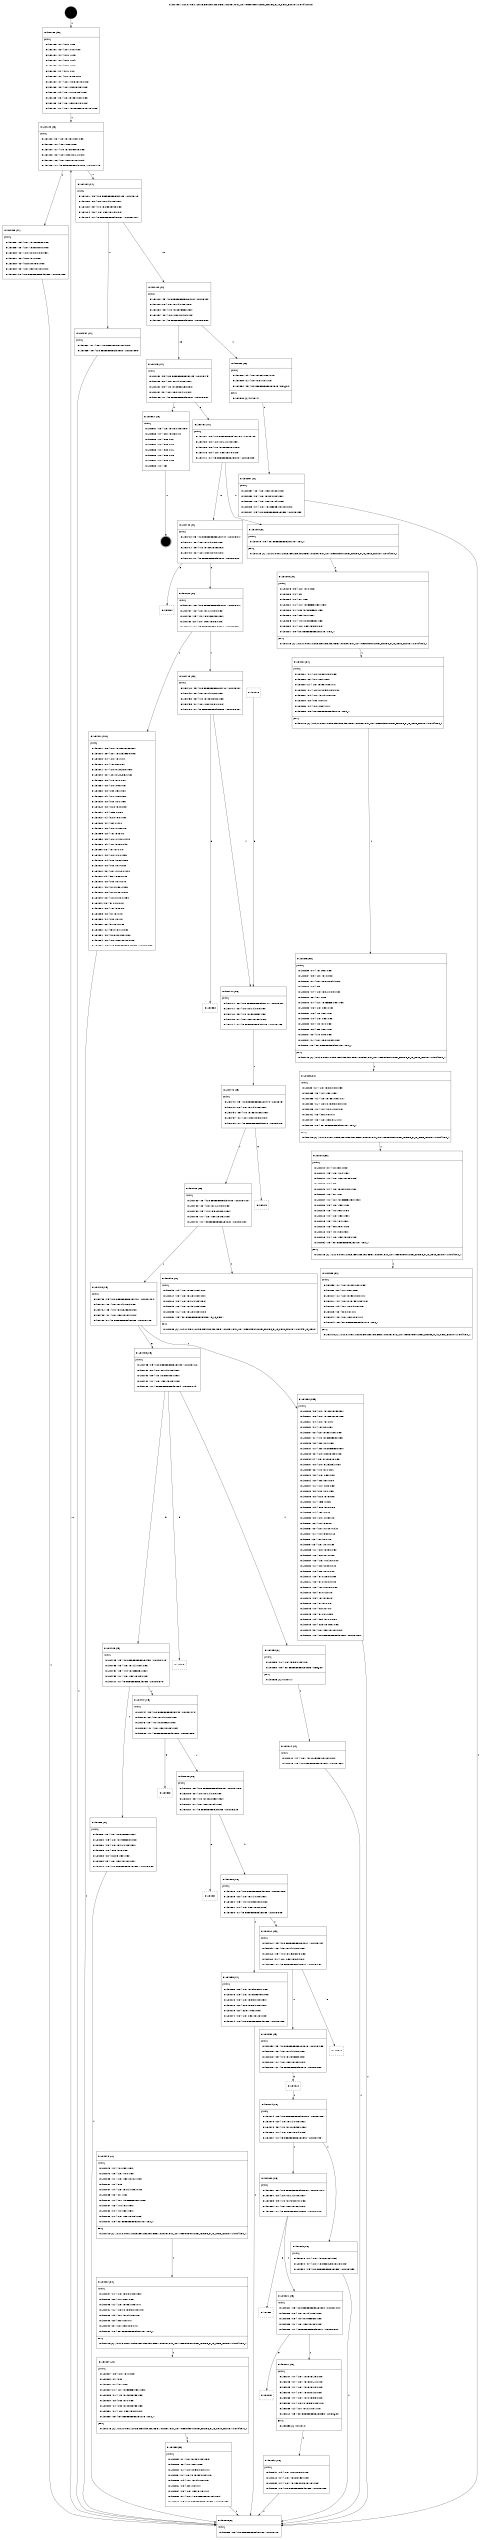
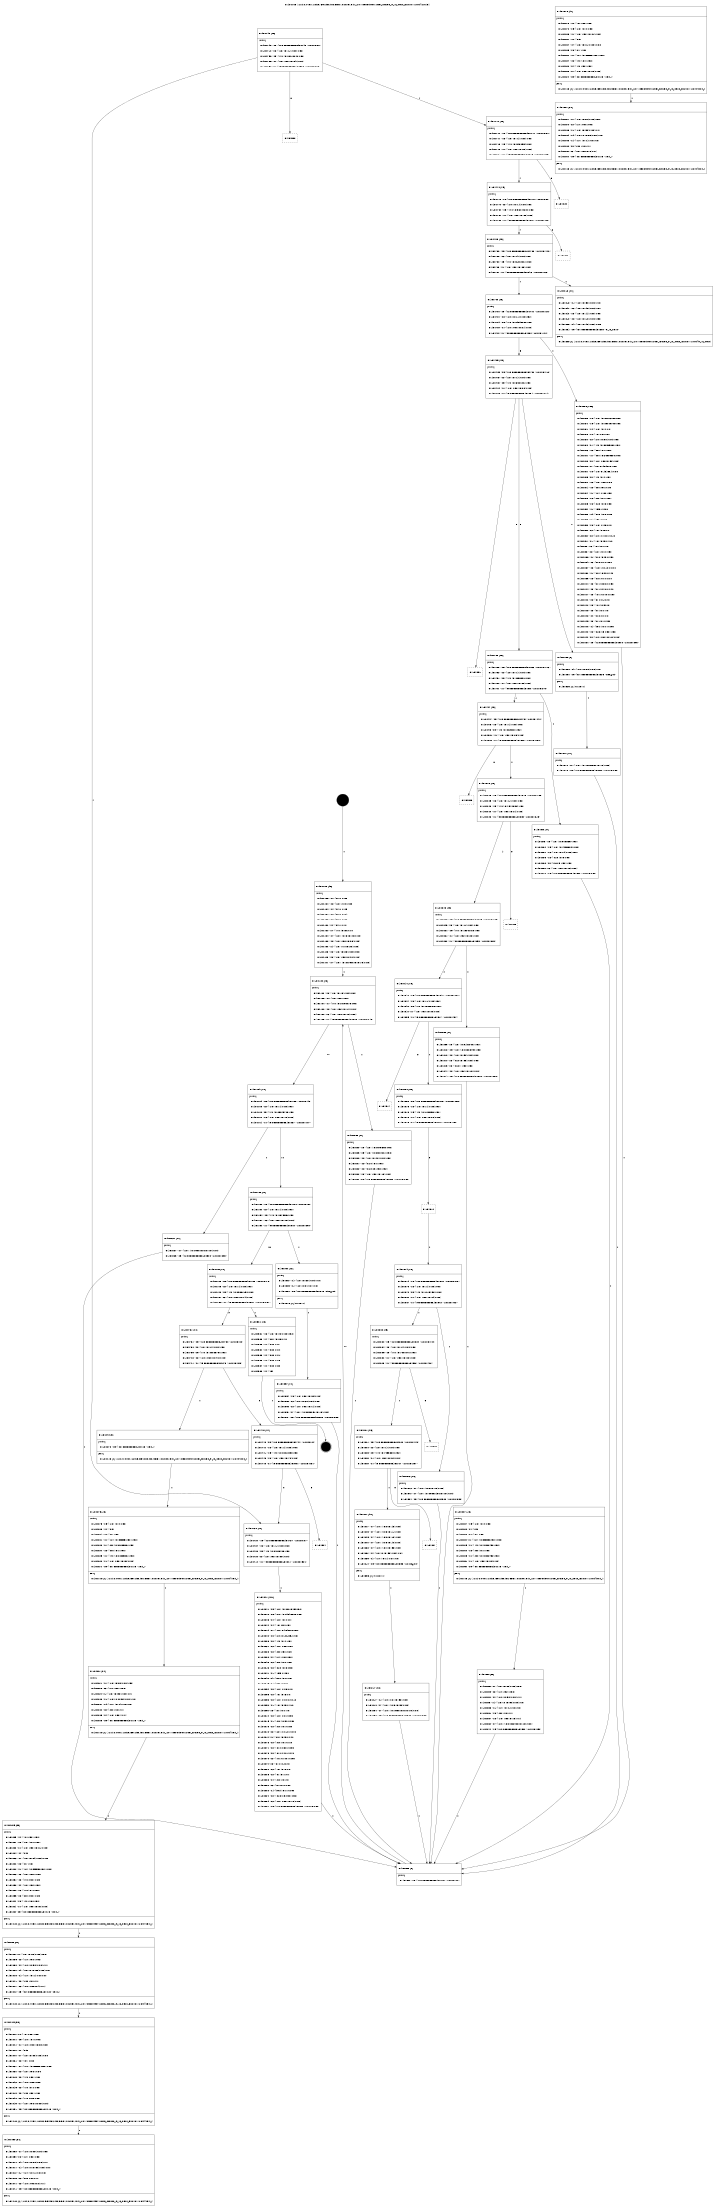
(210, 651) -> (92, 799)
(253, 841) -> (550, 178)
(172, 2352) -> none
